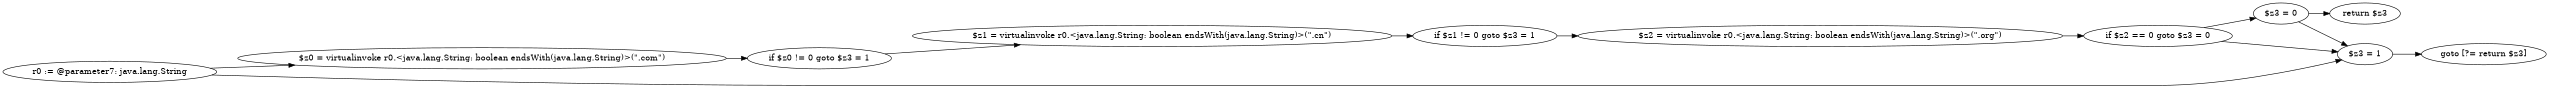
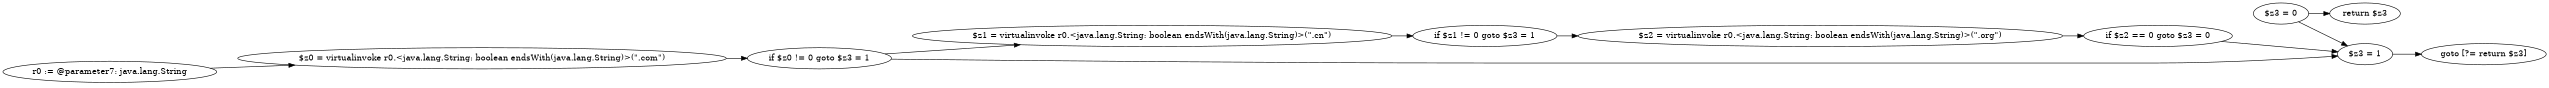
(2227, 23) -> none
(1275, 85) -> (1612, 63)
